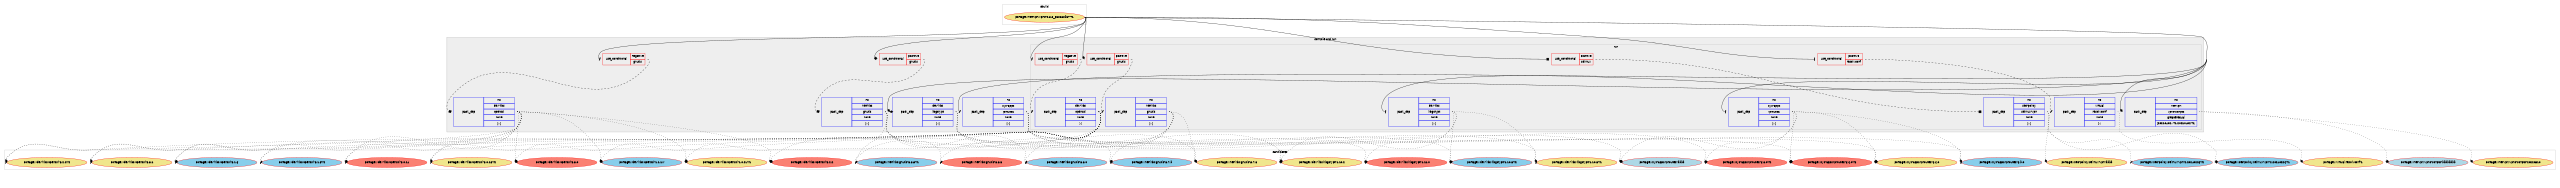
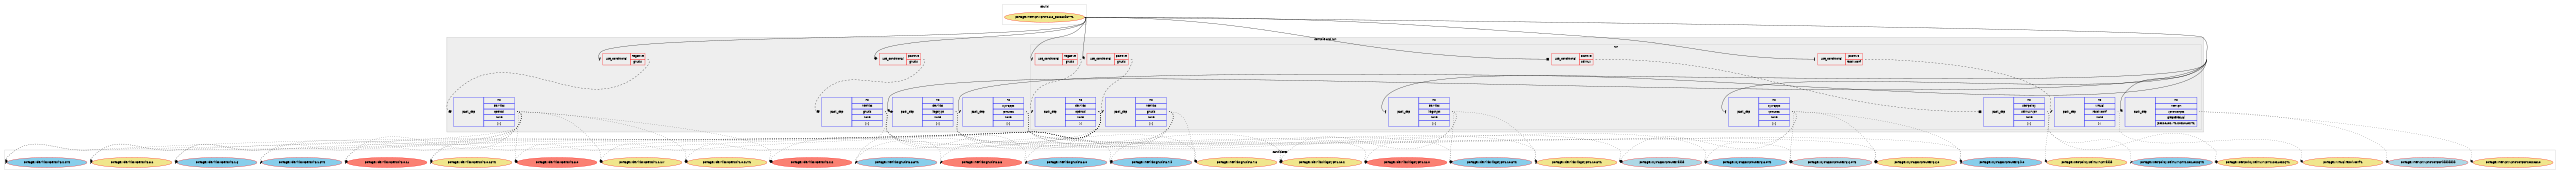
(47, 163) -> (47, 163)
(642, 163) -> (642, 163)
(1747, 163) -> (1747, 163)
(1832, 163) -> (1832, 163)
(2258, 163) -> (2258, 163)
